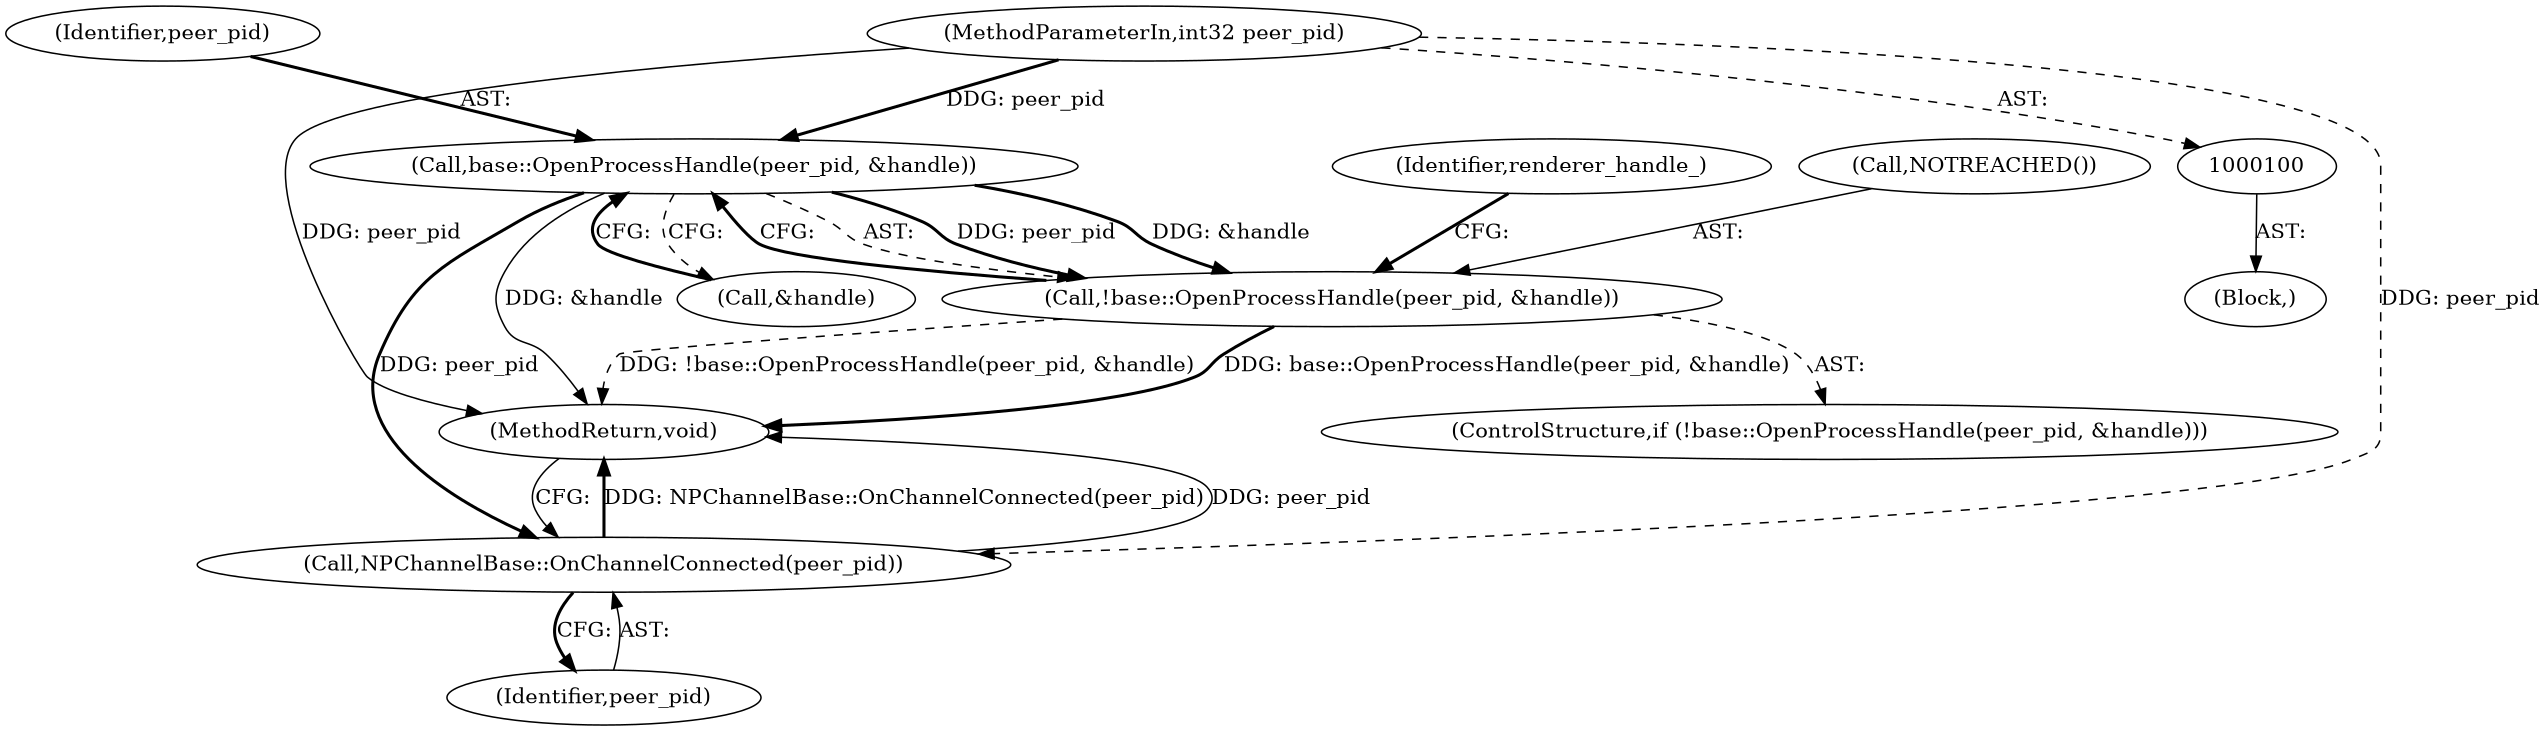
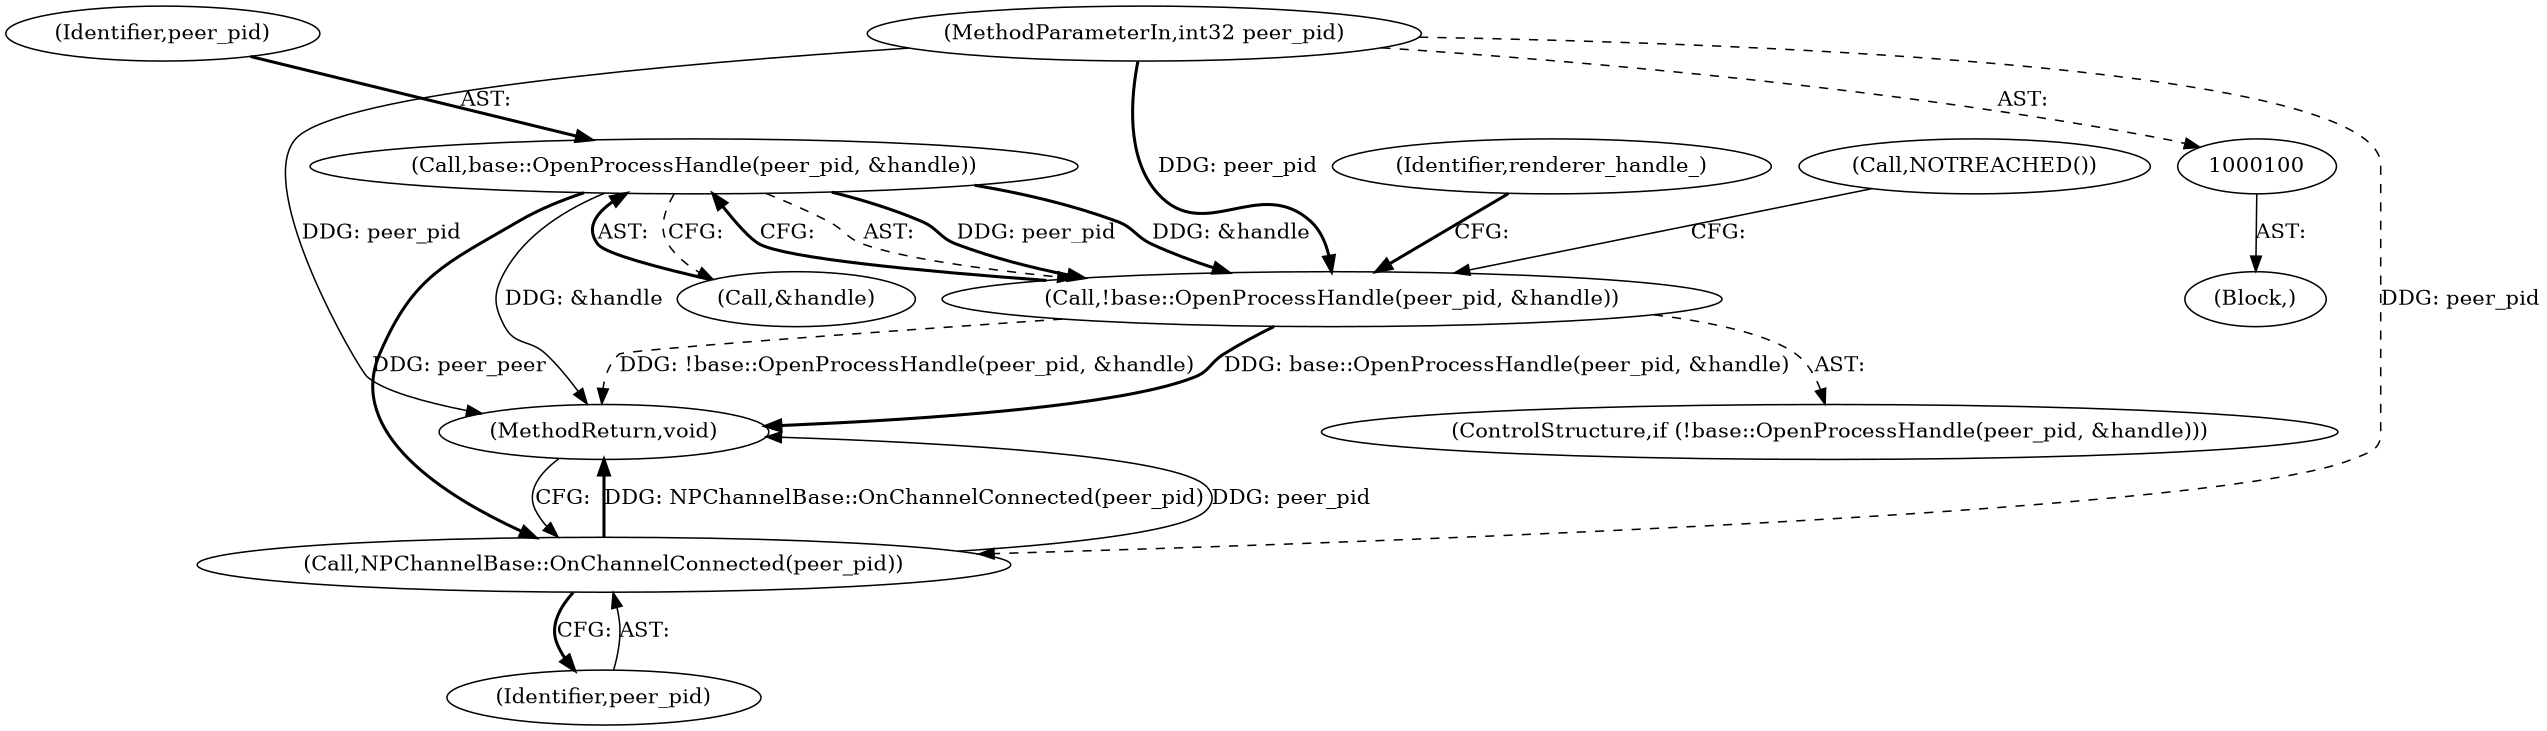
(928, 98) -> (1185, 210)
(627, 233) -> (627, 233)
(1722, 233) -> (1722, 233)
(460, 366) -> (460, 366)
